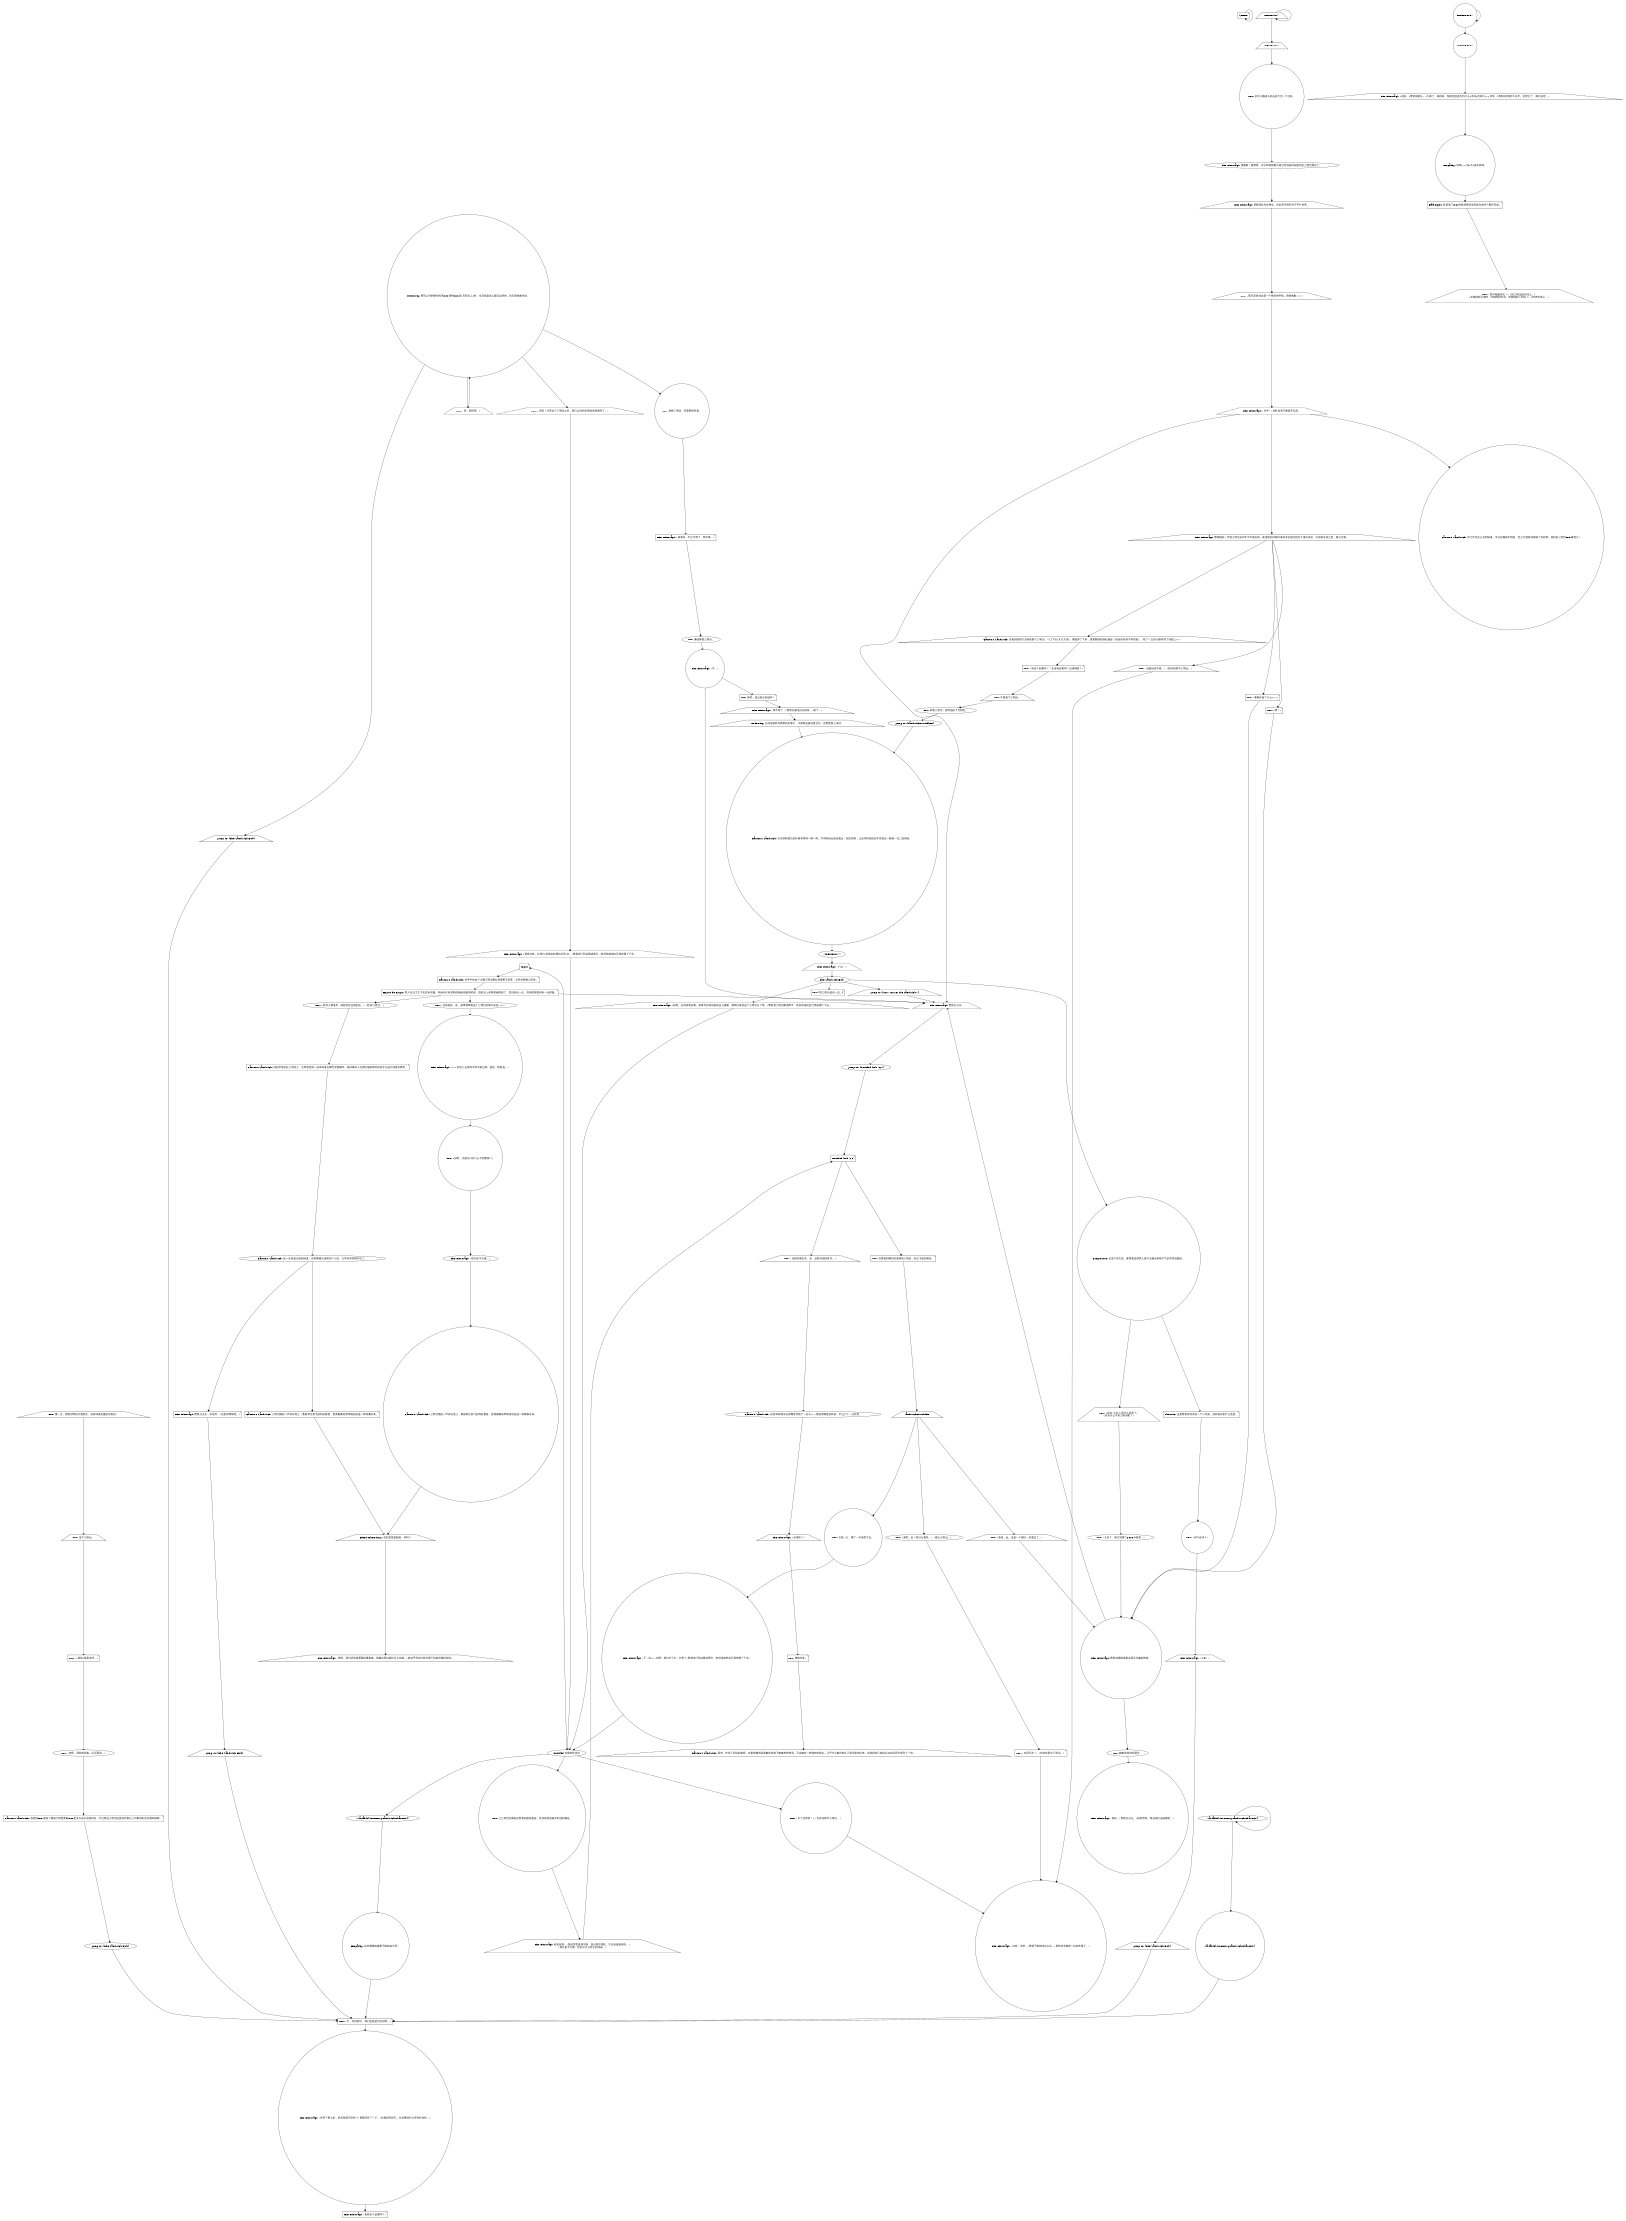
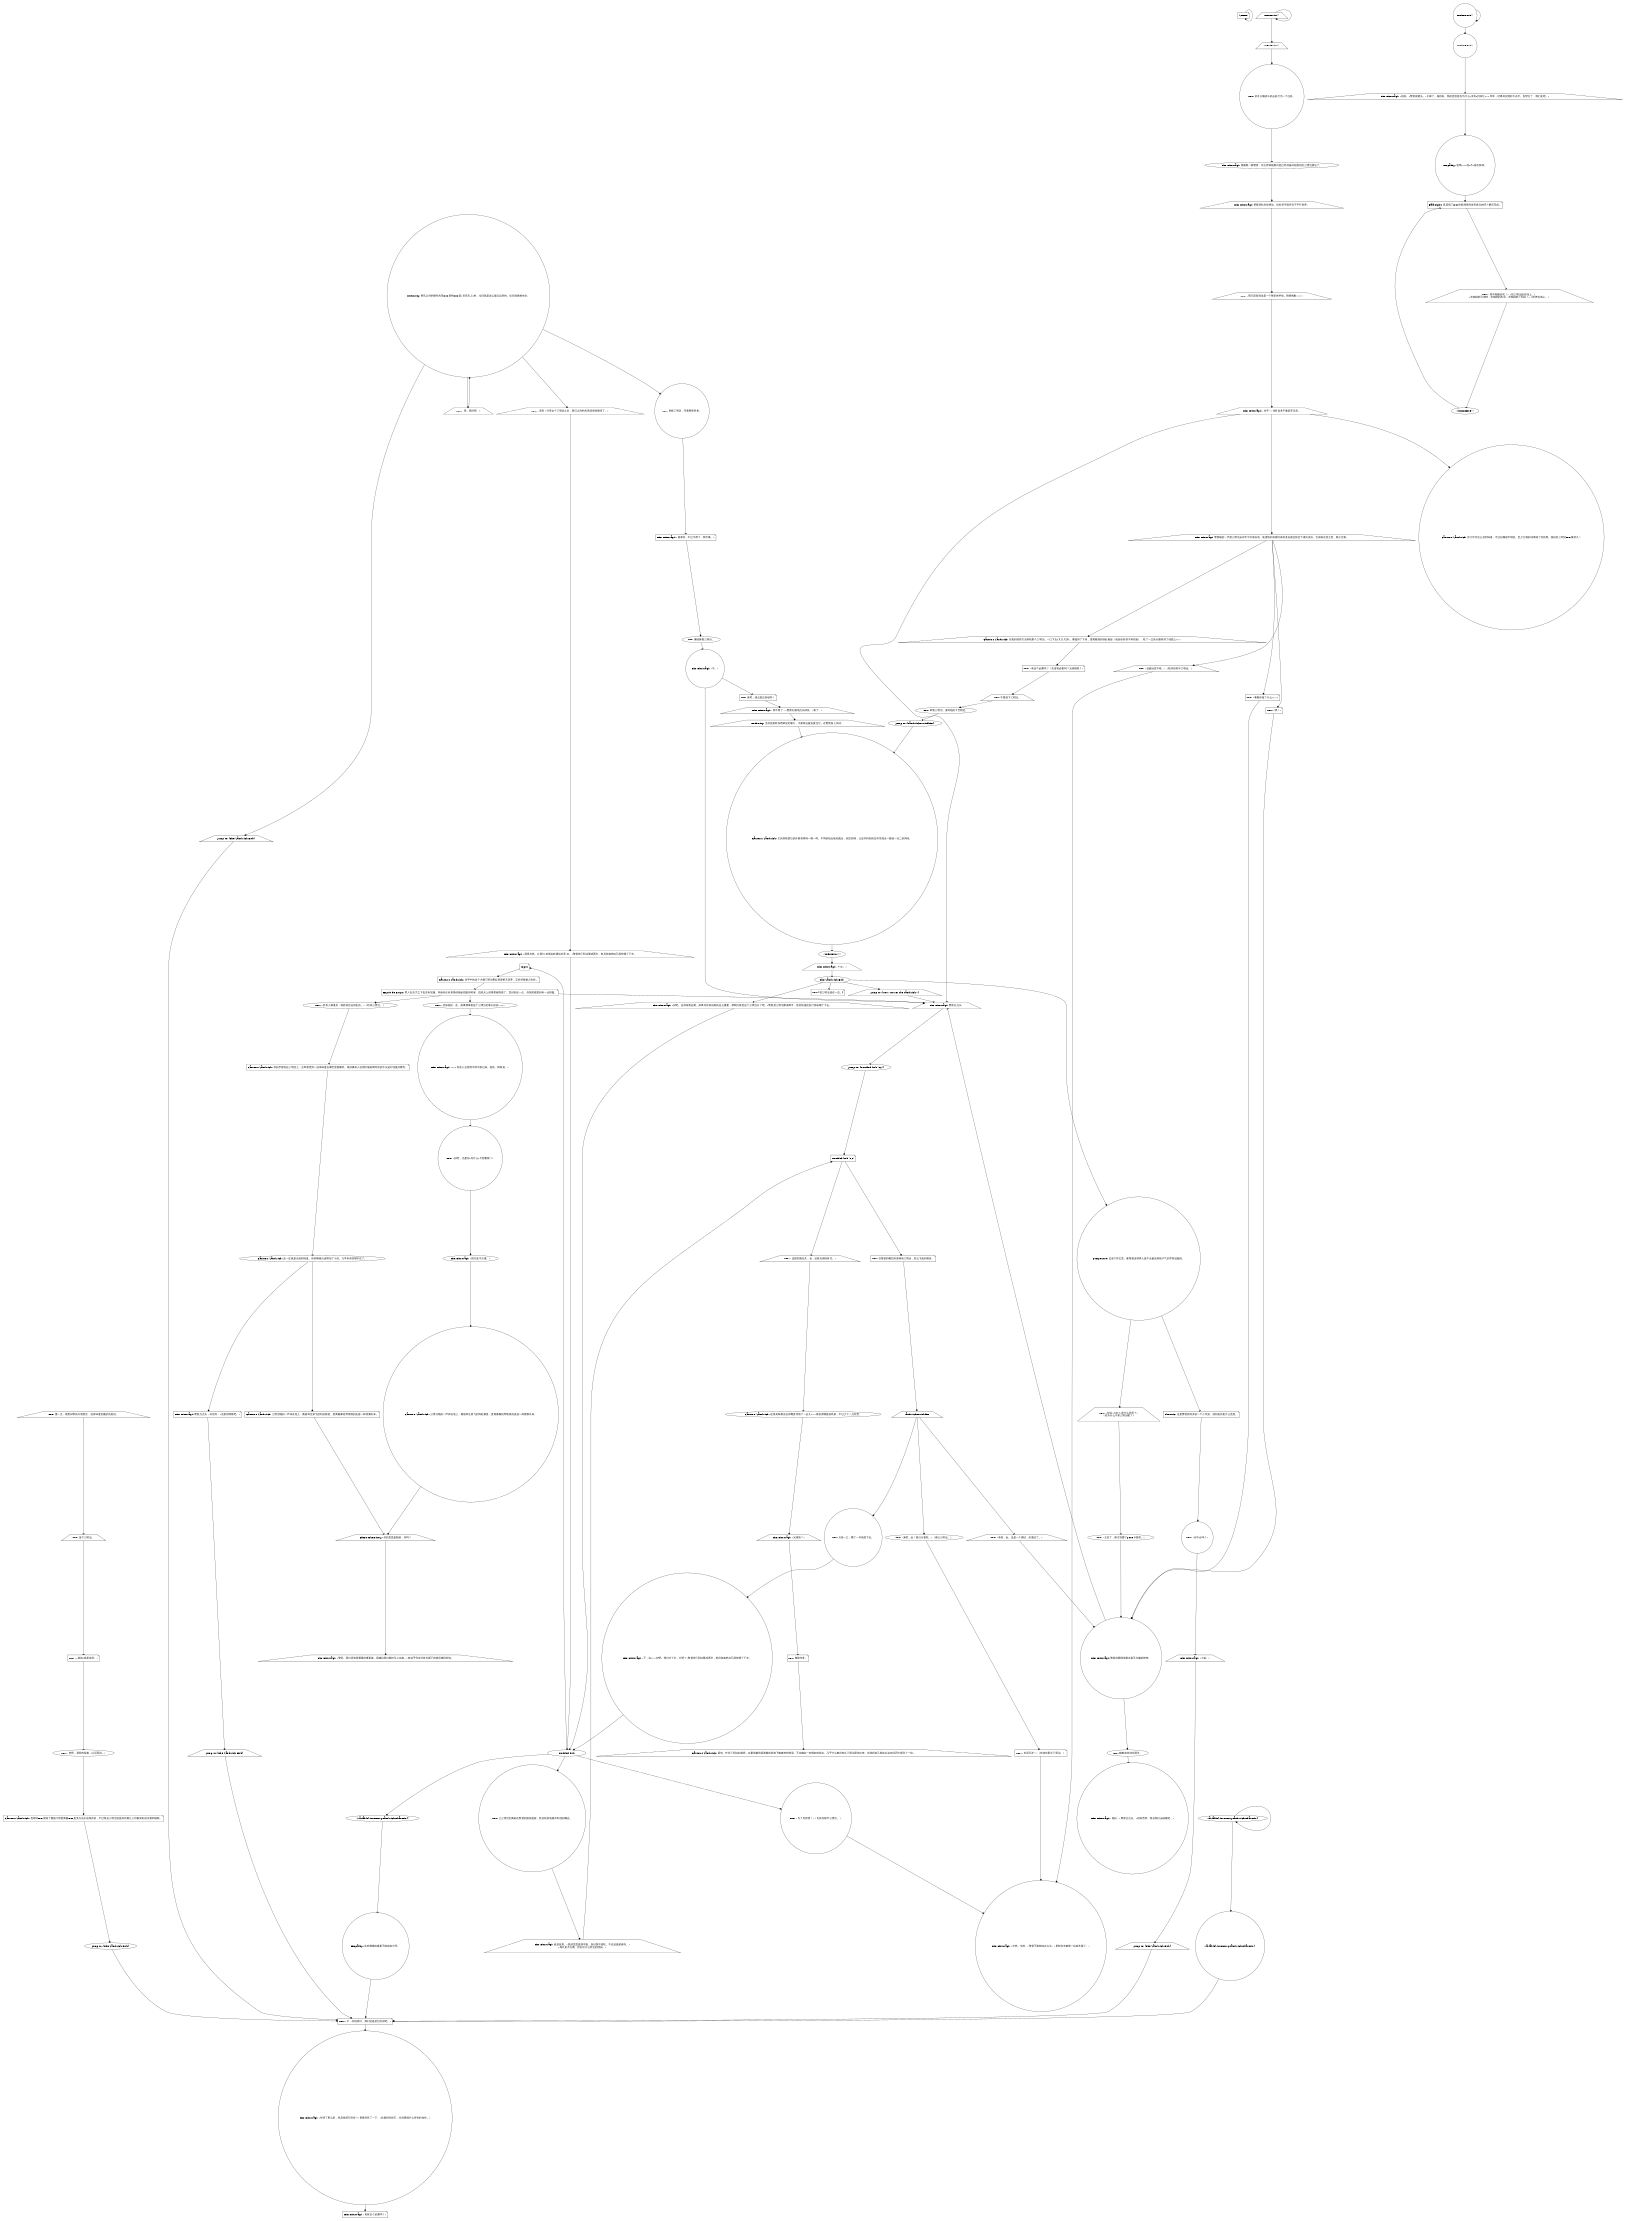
none -> (1465, 411)
(567, 1753) -> (567, 1753)
